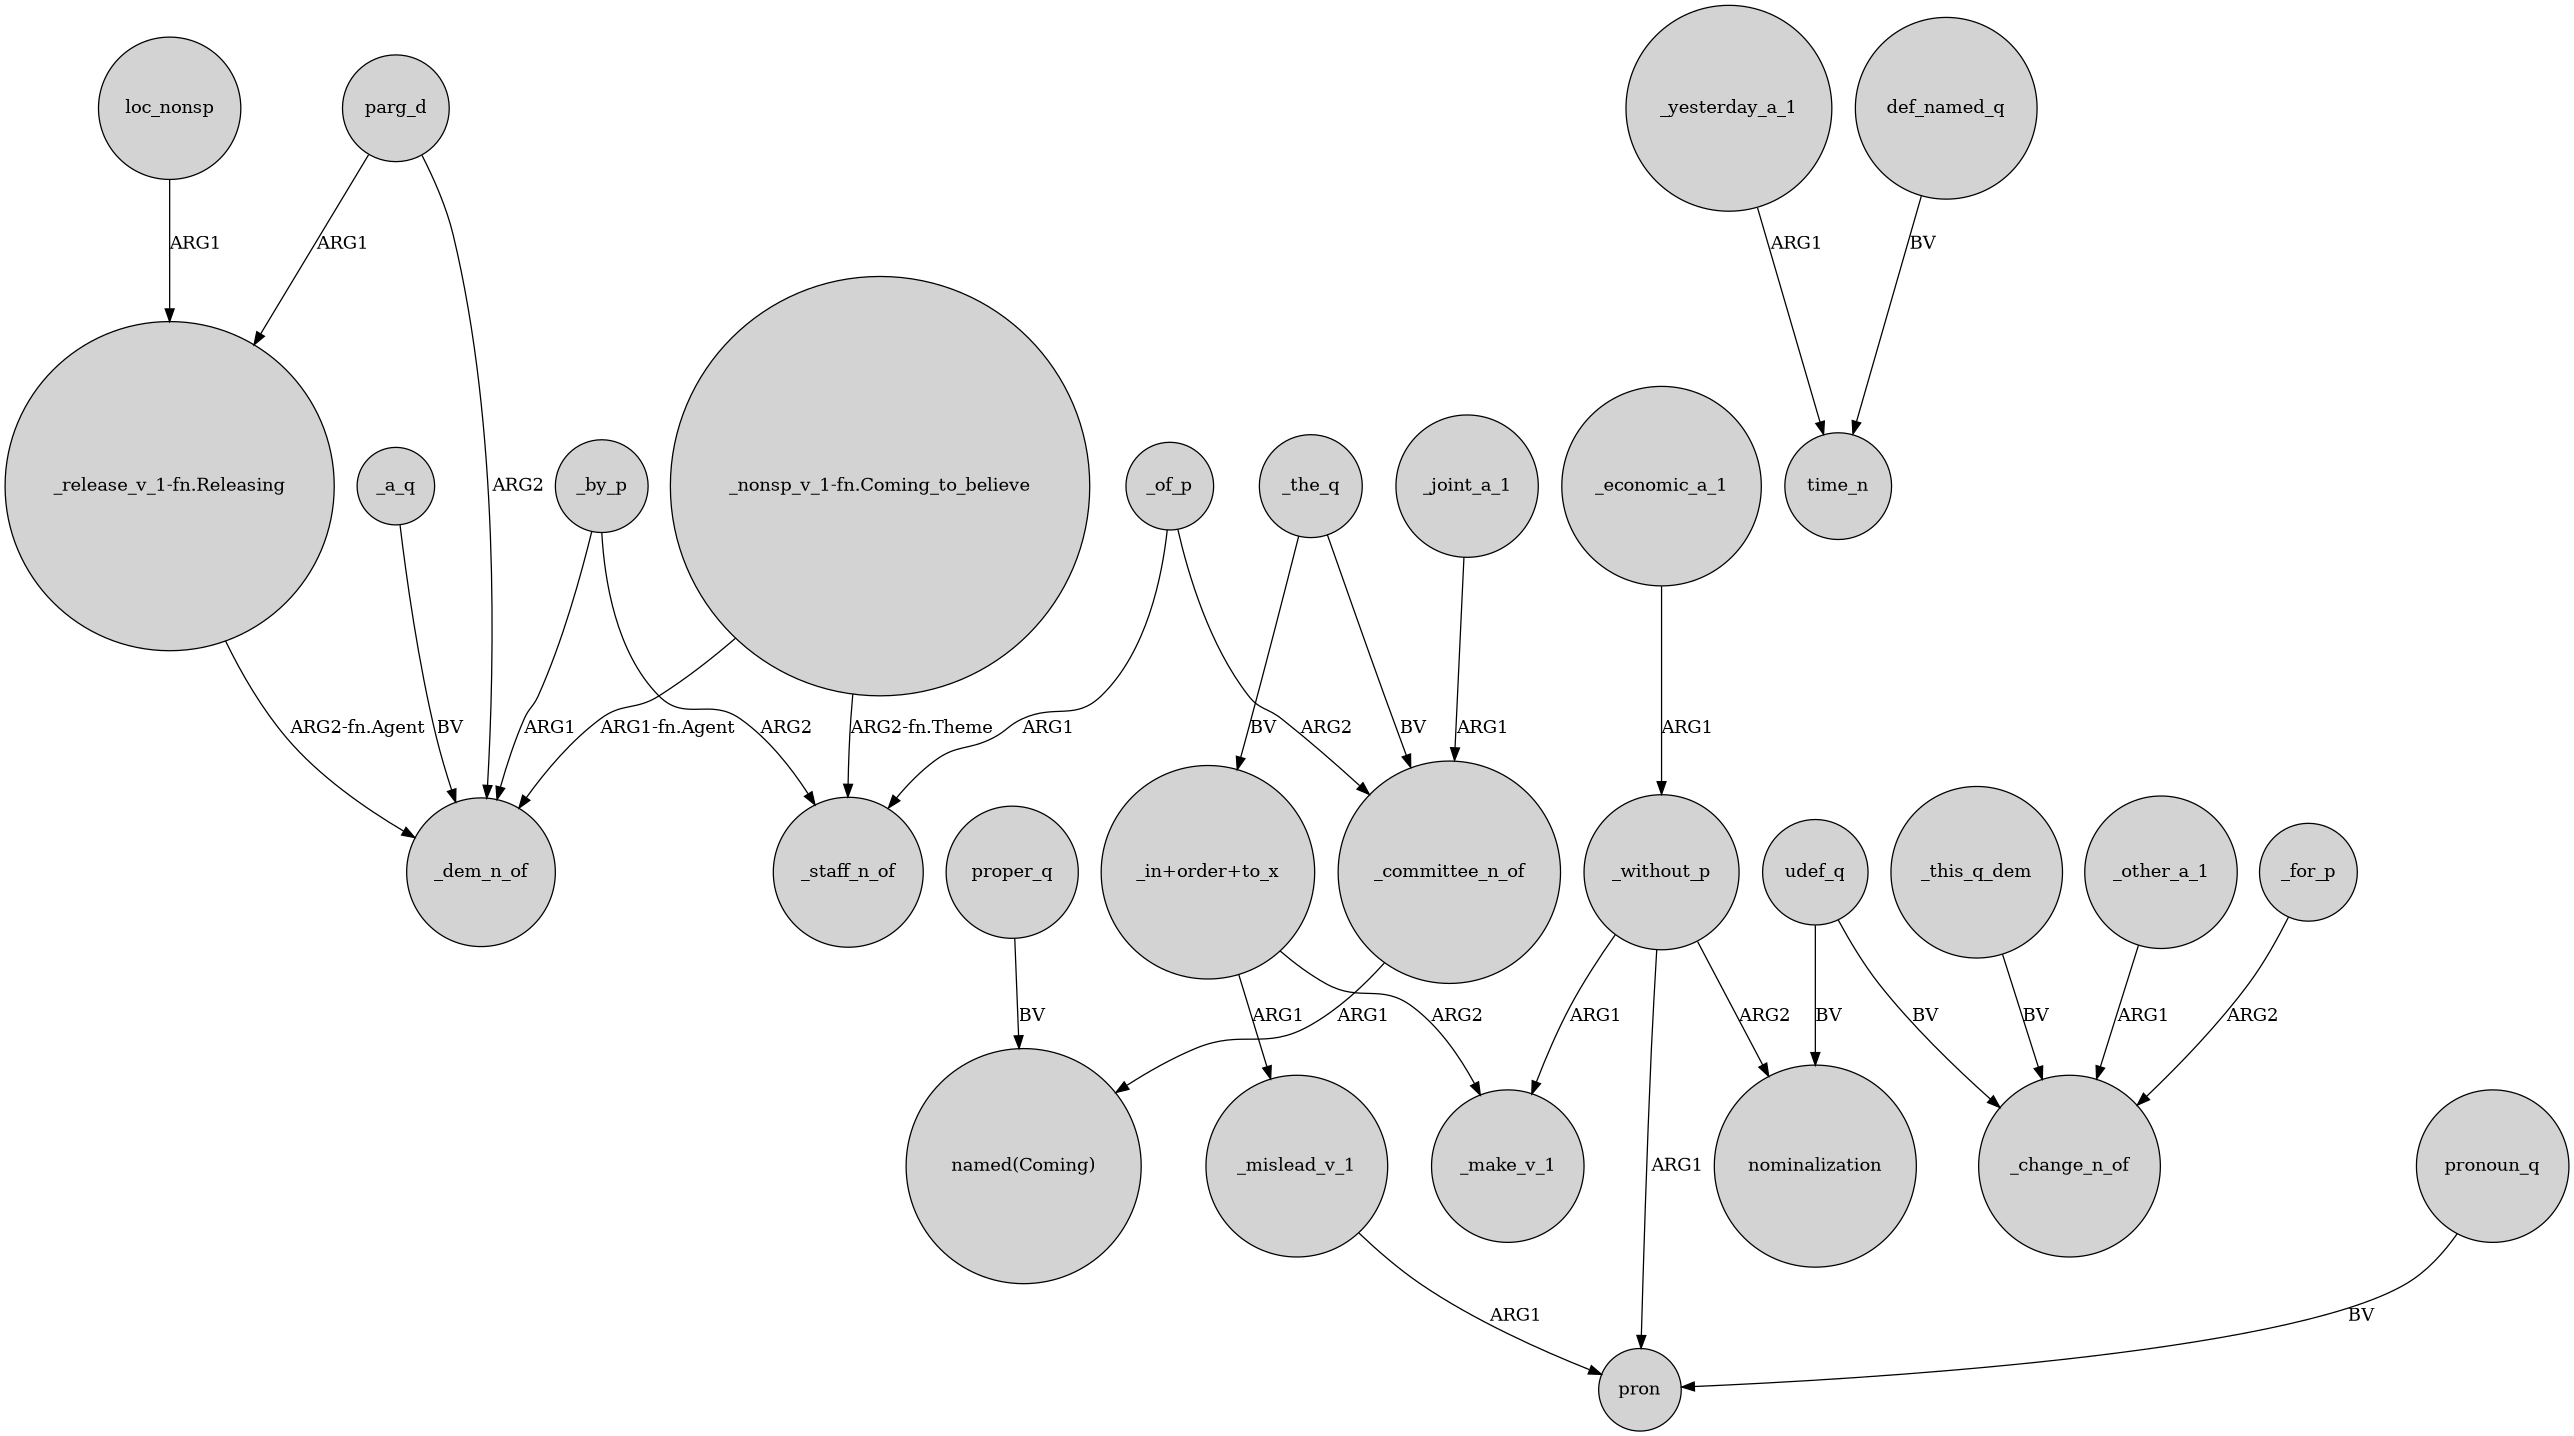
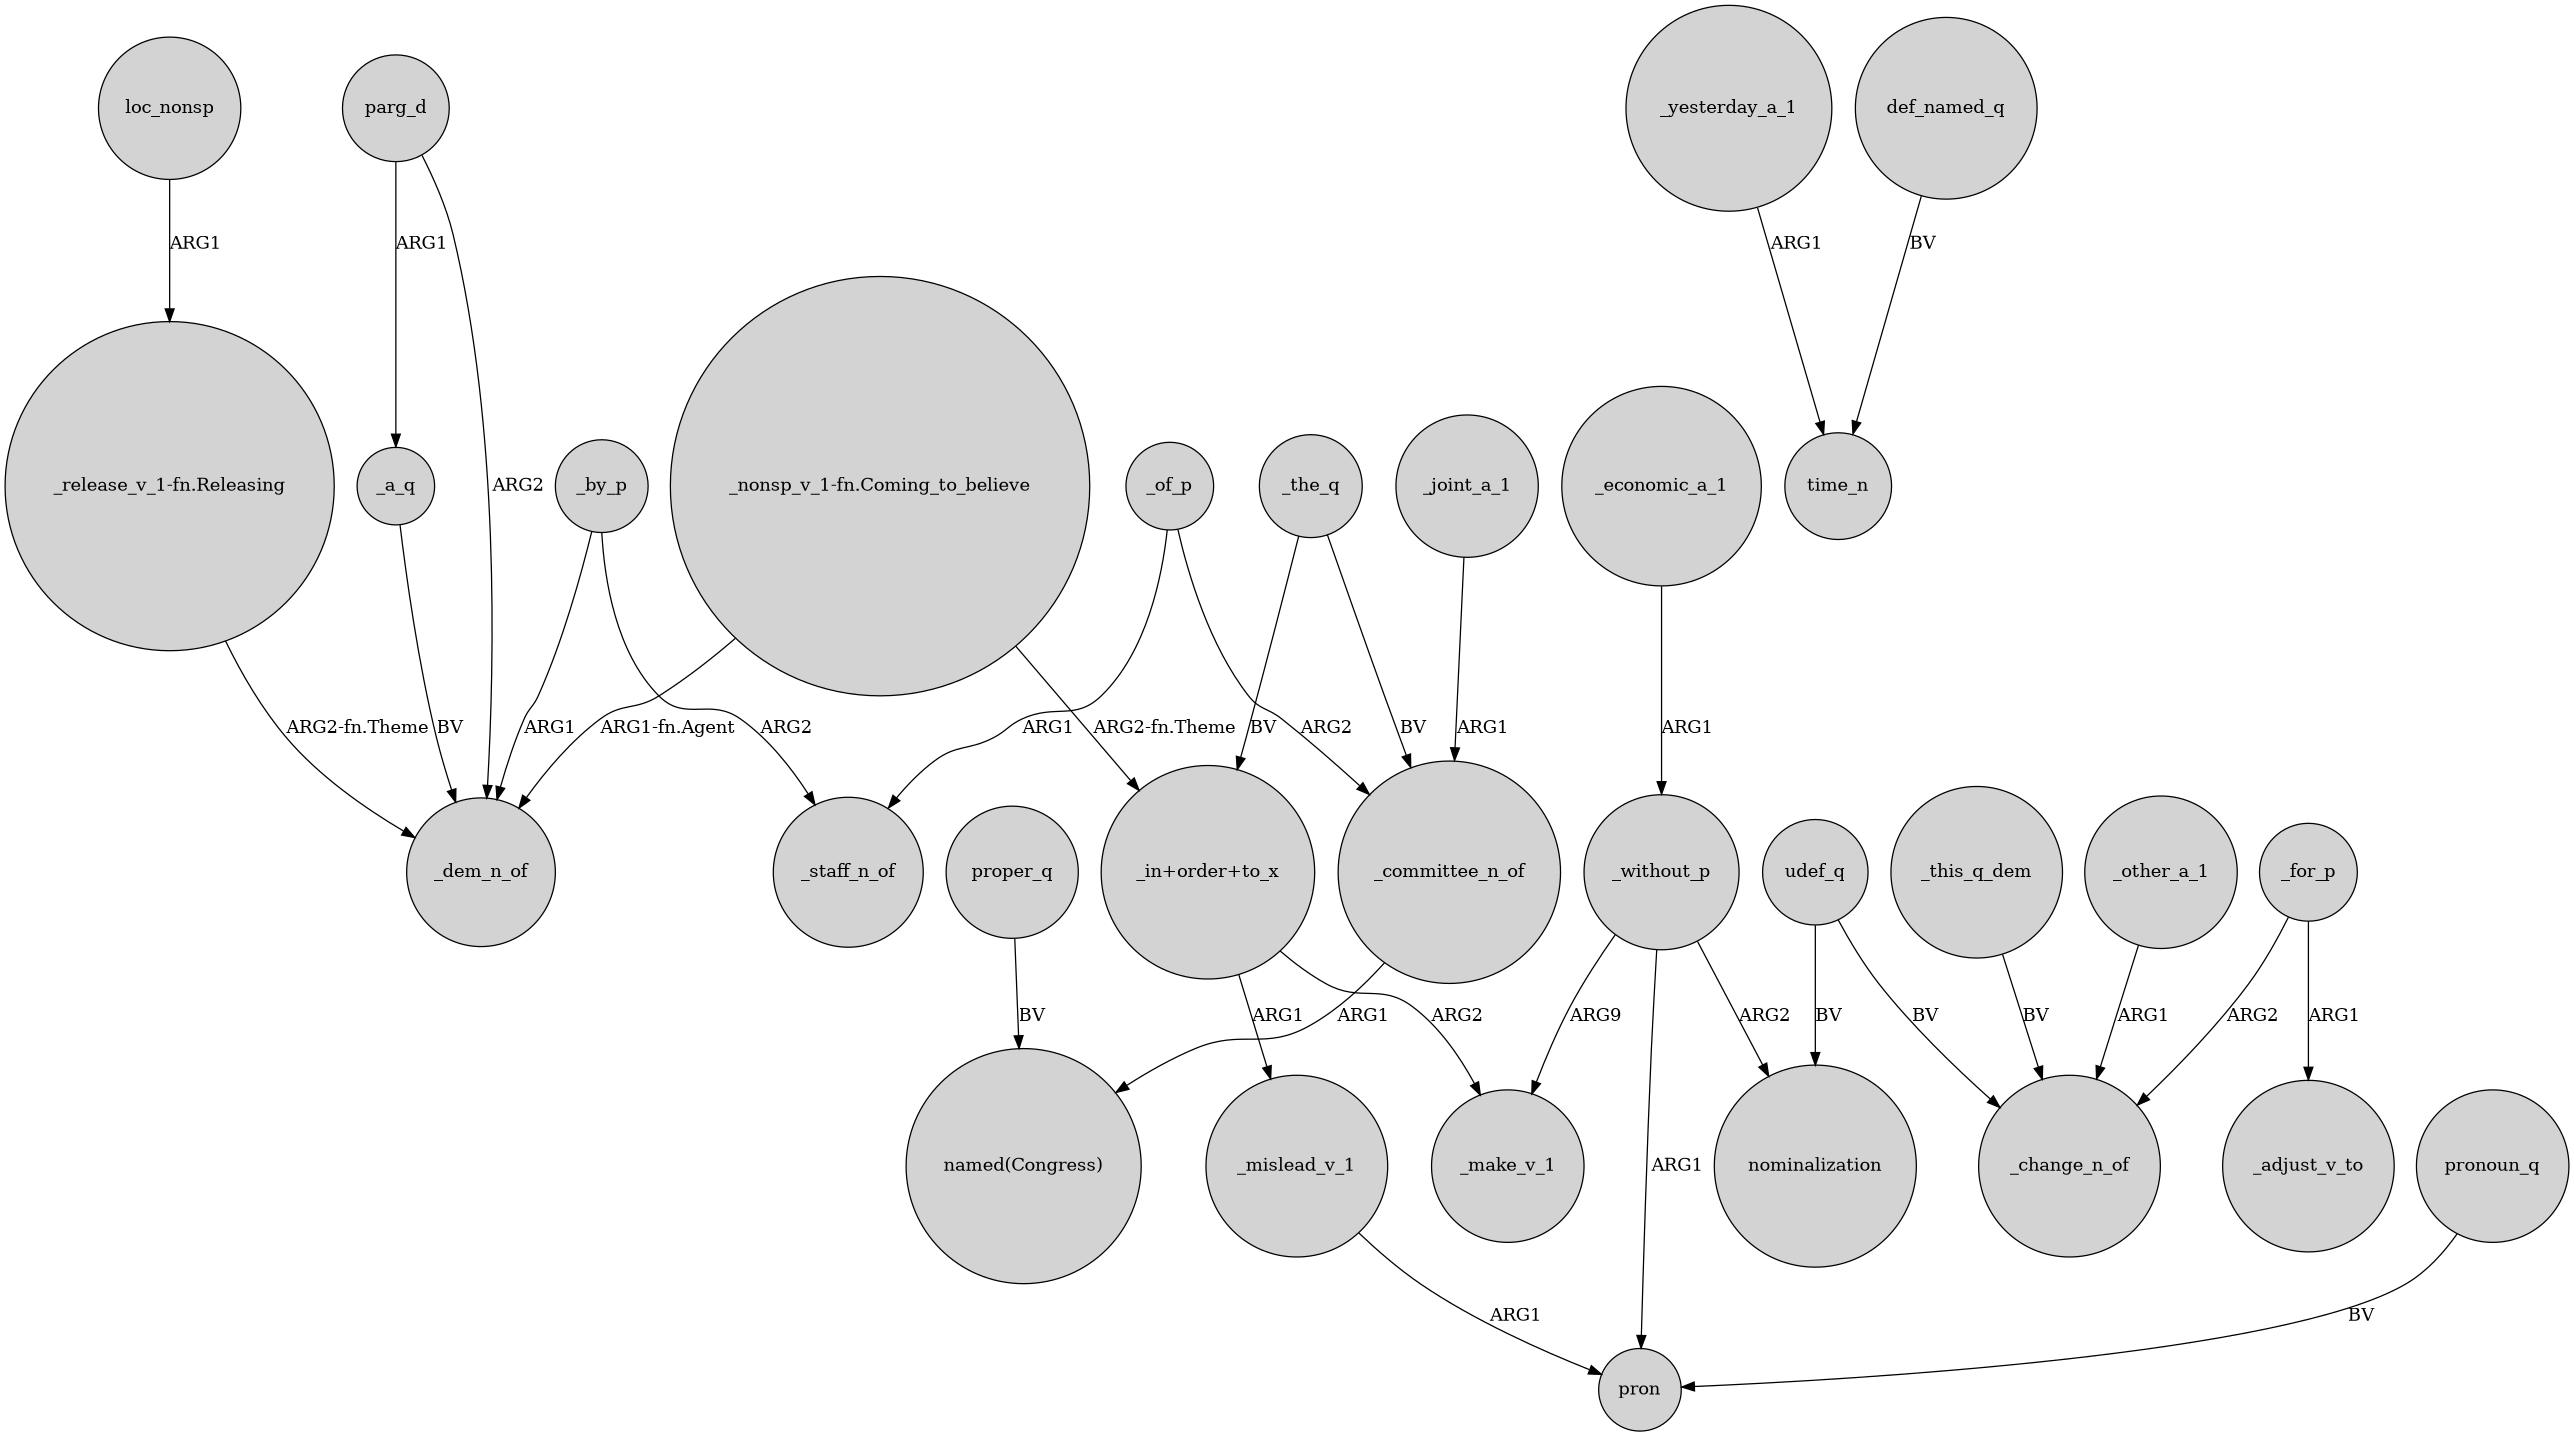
(315, 244) -> (396, 298)
(358, 728) -> (358, 728)
(850, 739) -> (1079, 720)
(1596, 1016) -> (1596, 1016)
(1024, 1166) -> (1024, 1166)
none -> (2308, 1166)
